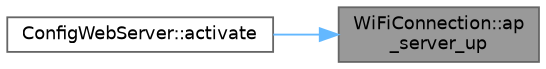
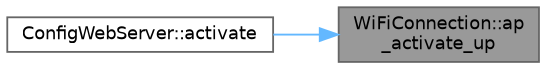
(439, 35) -> (439, 35)
